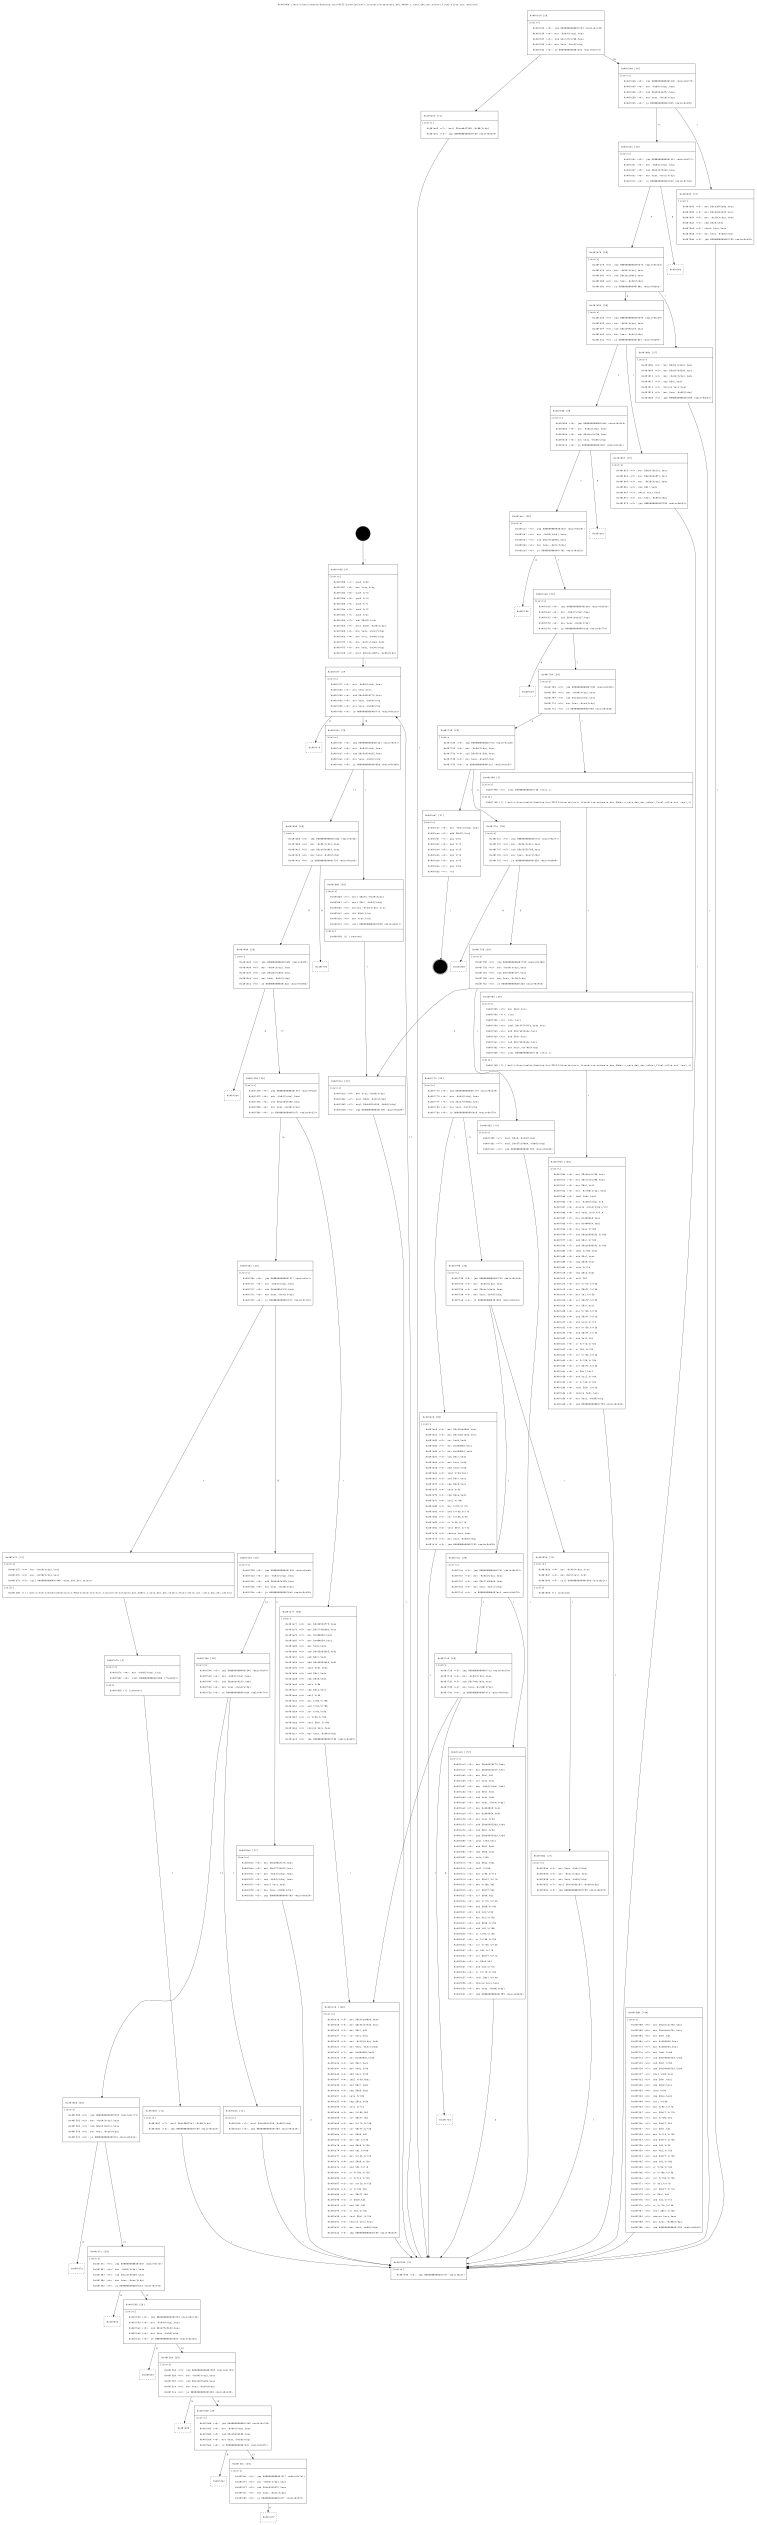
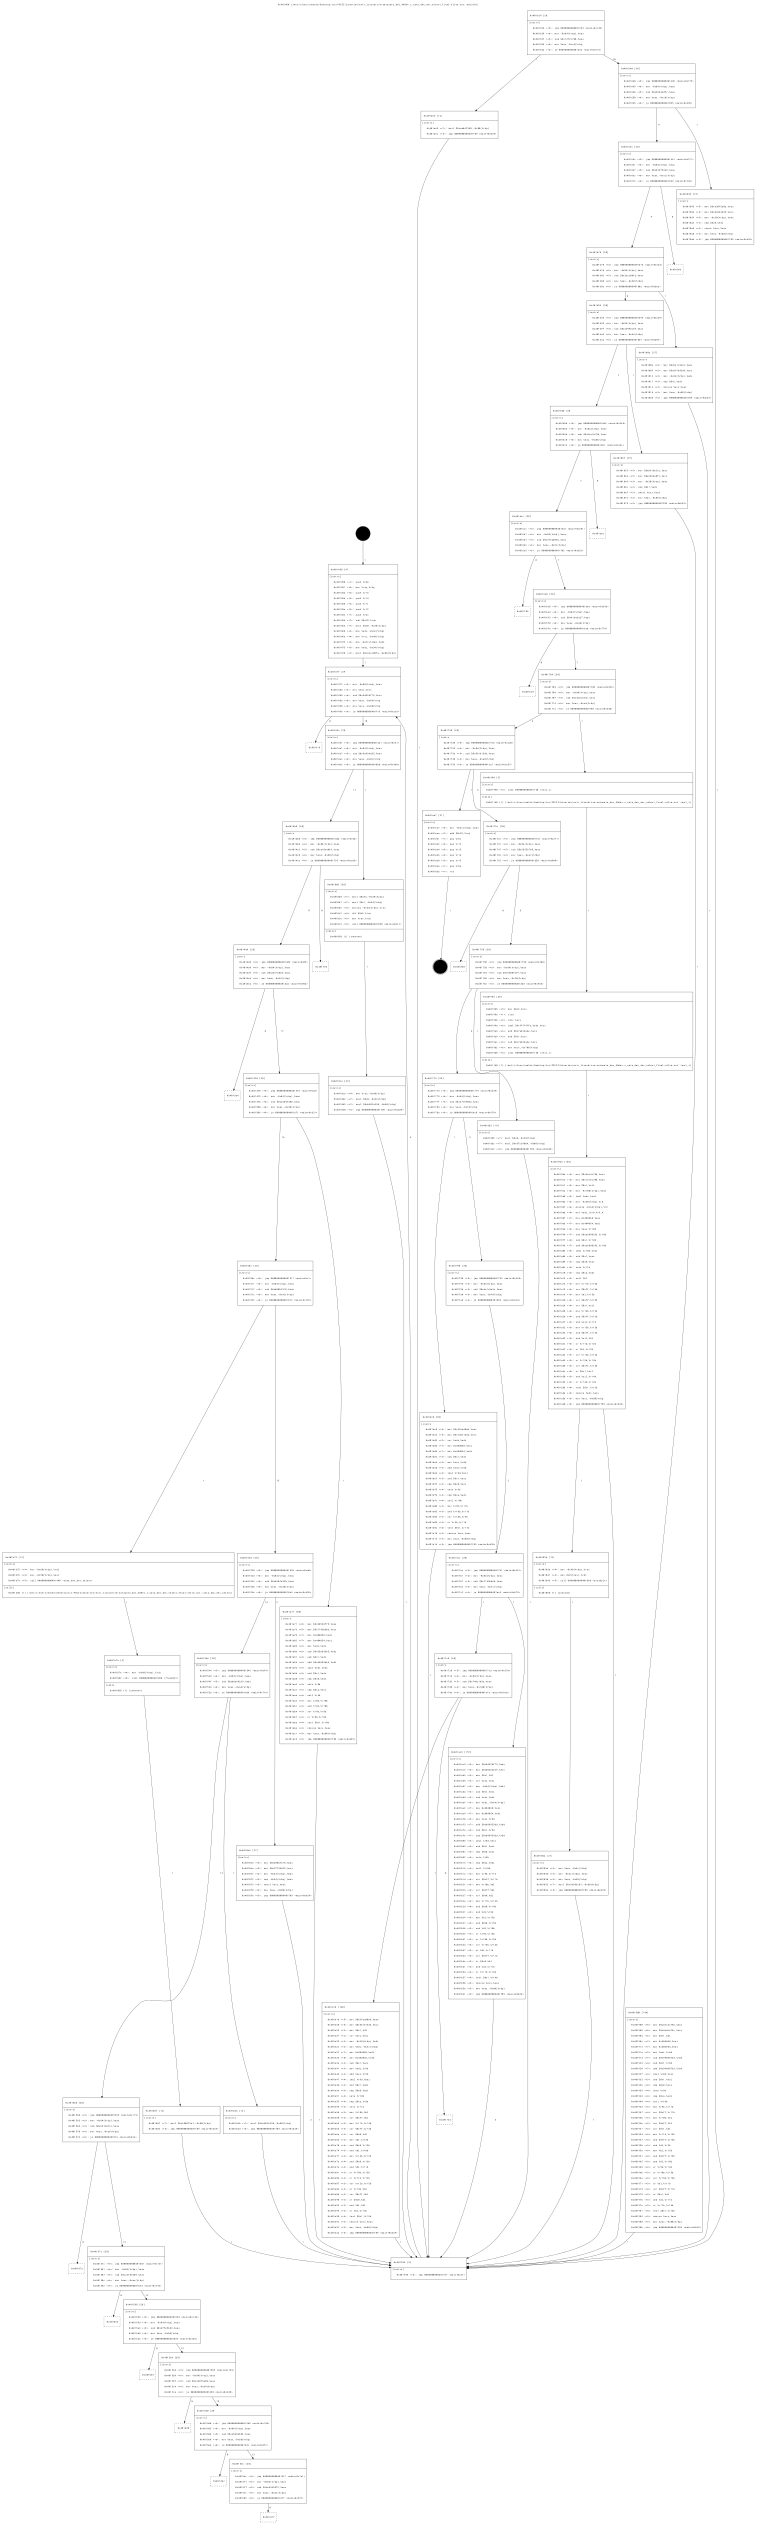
(419, 1020) -> (458, 1029)
(410, 1137) -> (410, 1137)
(527, 1428) -> (576, 1480)
(337, 1872) -> (314, 2029)
